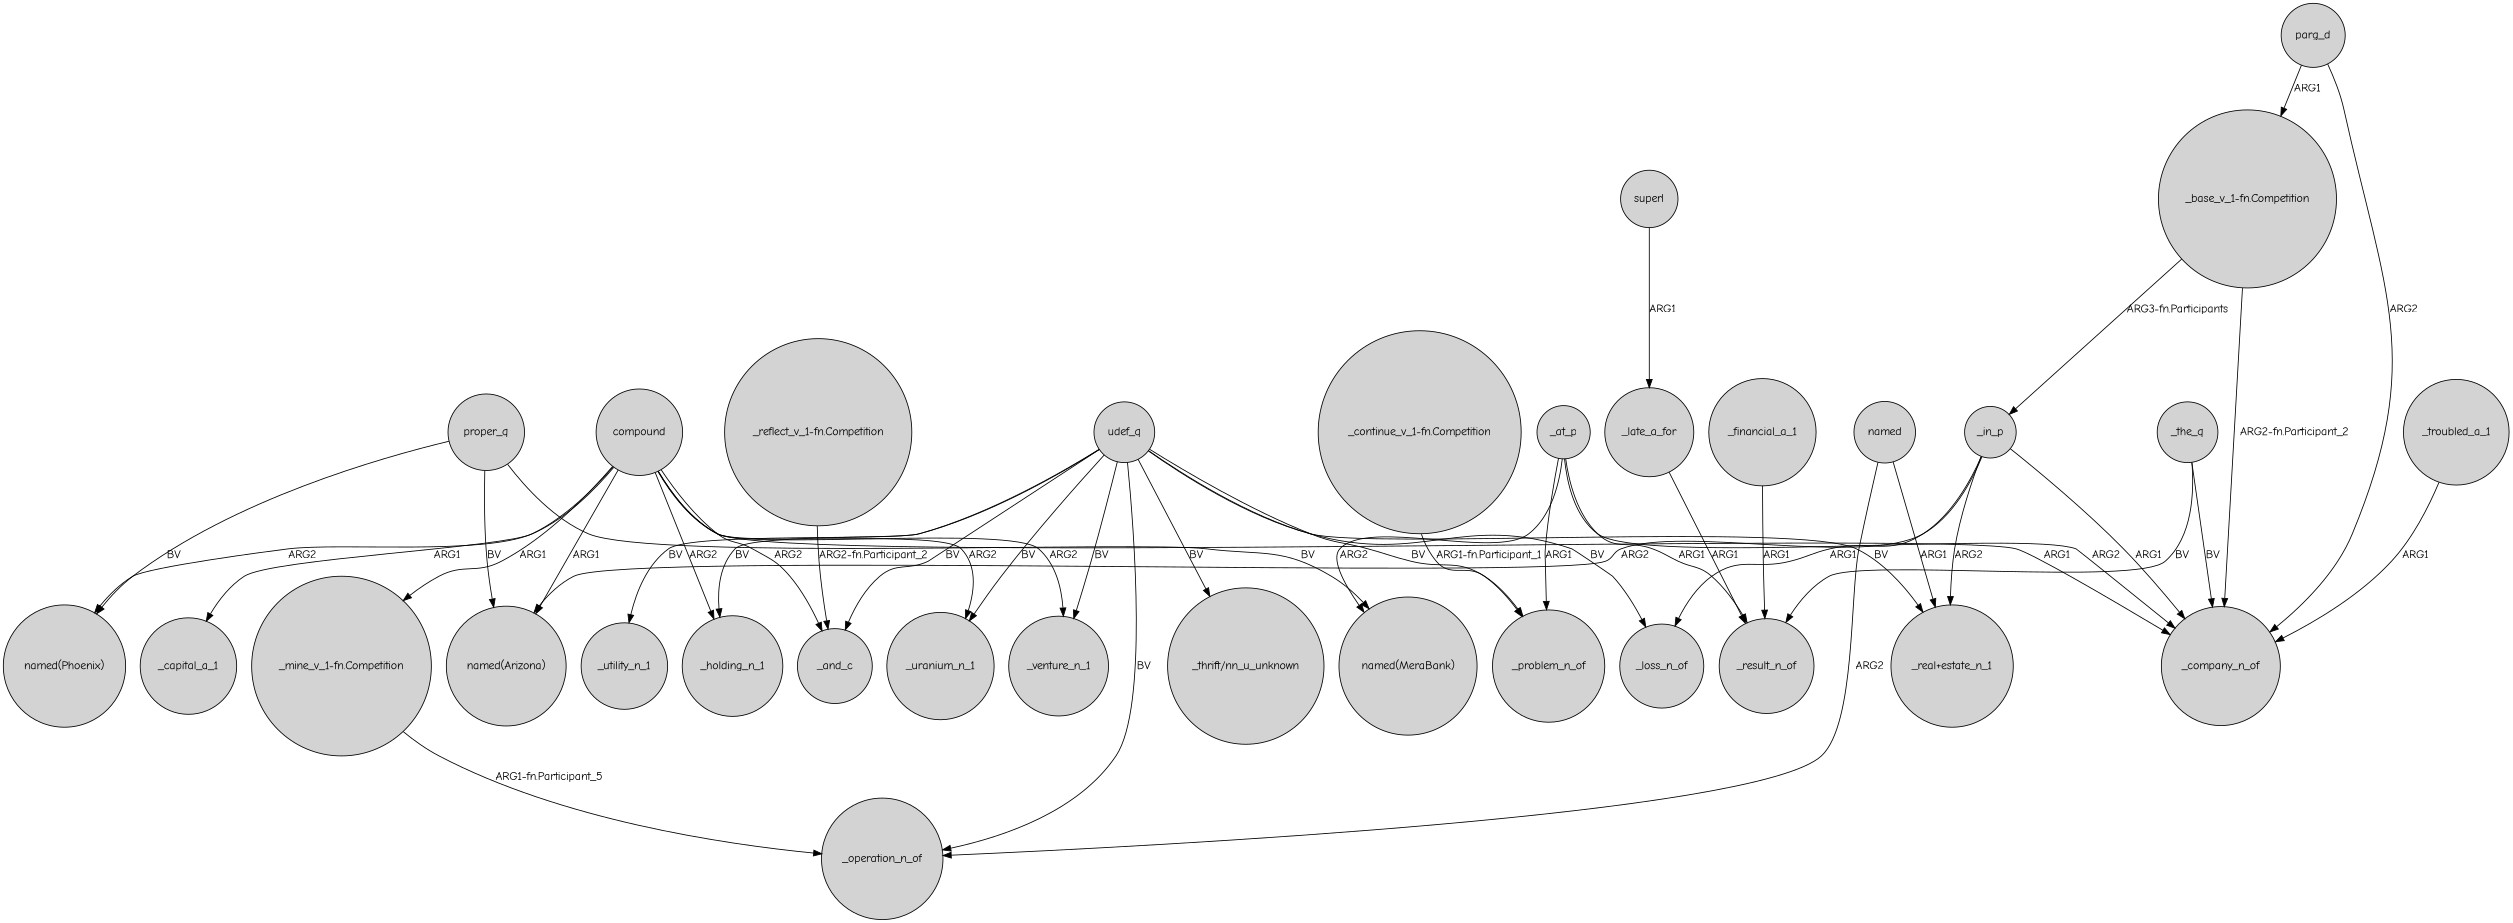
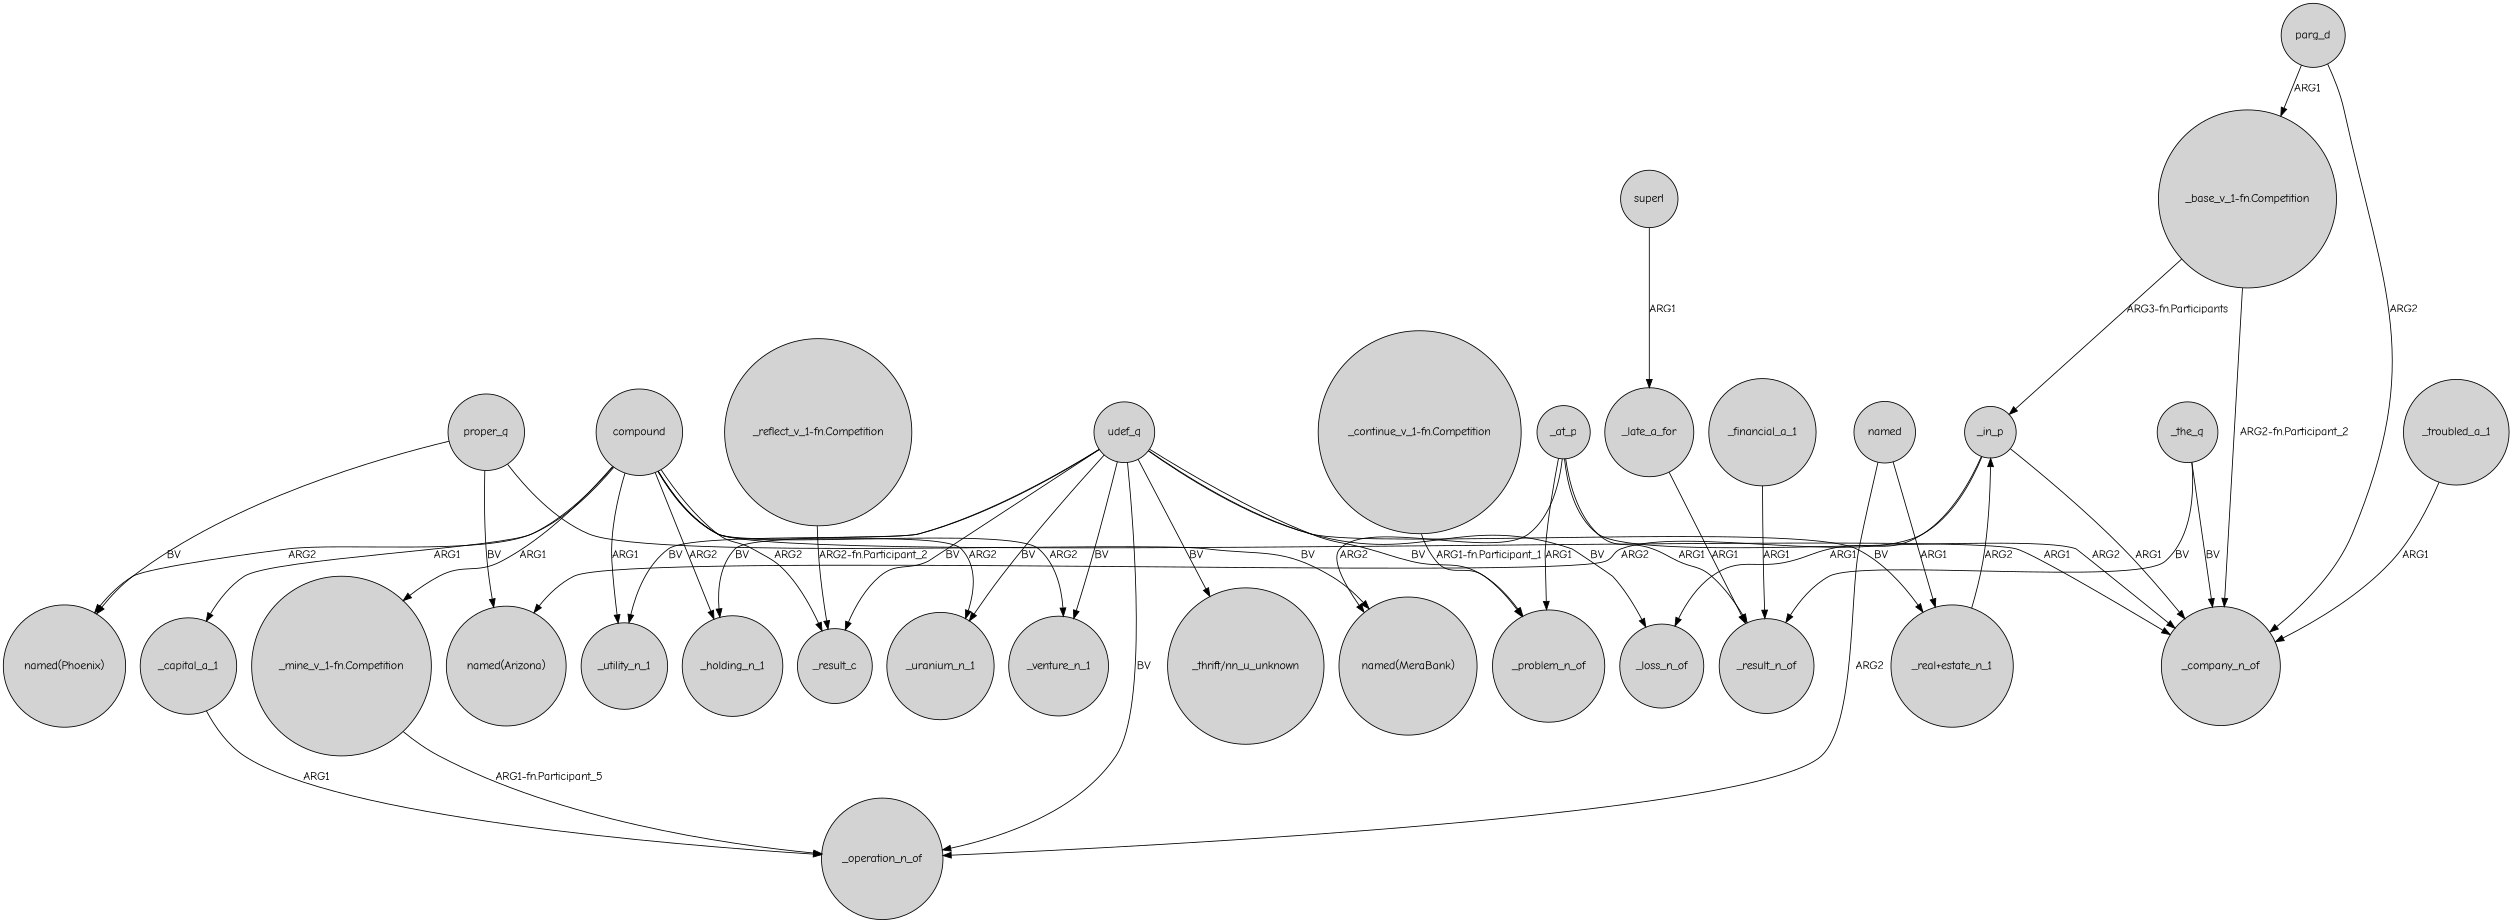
(1960, 525) -> (1986, 538)
(579, 538) -> (612, 547)
(835, 666) -> (835, 666)
none -> (495, 822)
